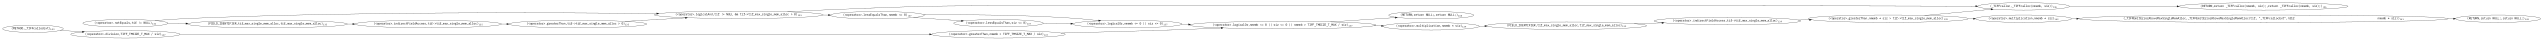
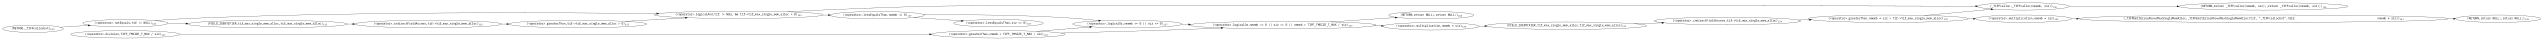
(1057, 24) -> (1063, 29)
(71, 31) -> (74, 26)
